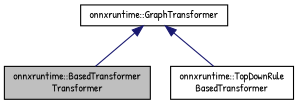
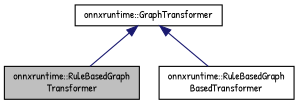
(77, 83) -> (72, 83)
(232, 83) -> (227, 83)
